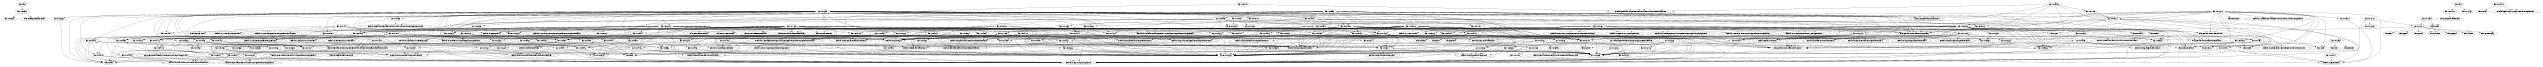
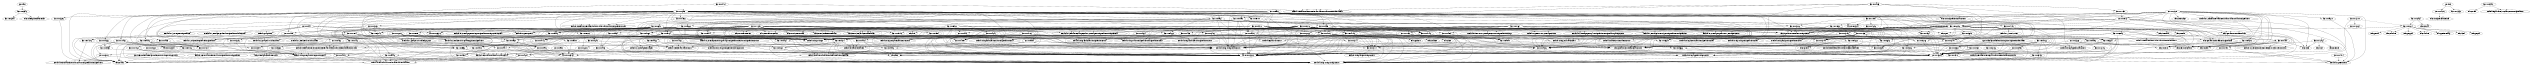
none -> (912, 34)
